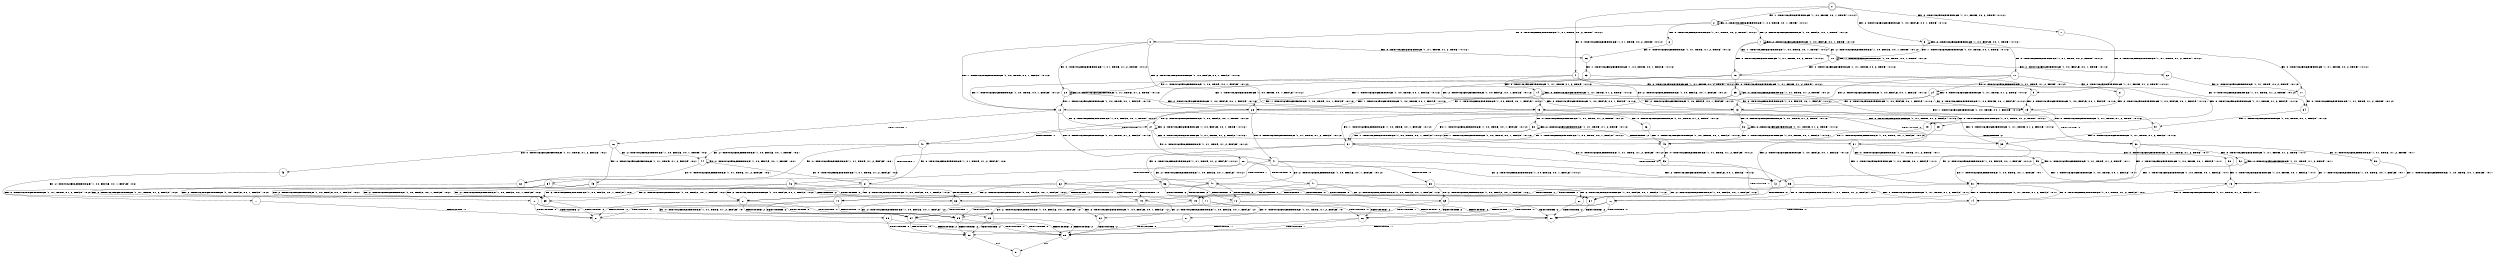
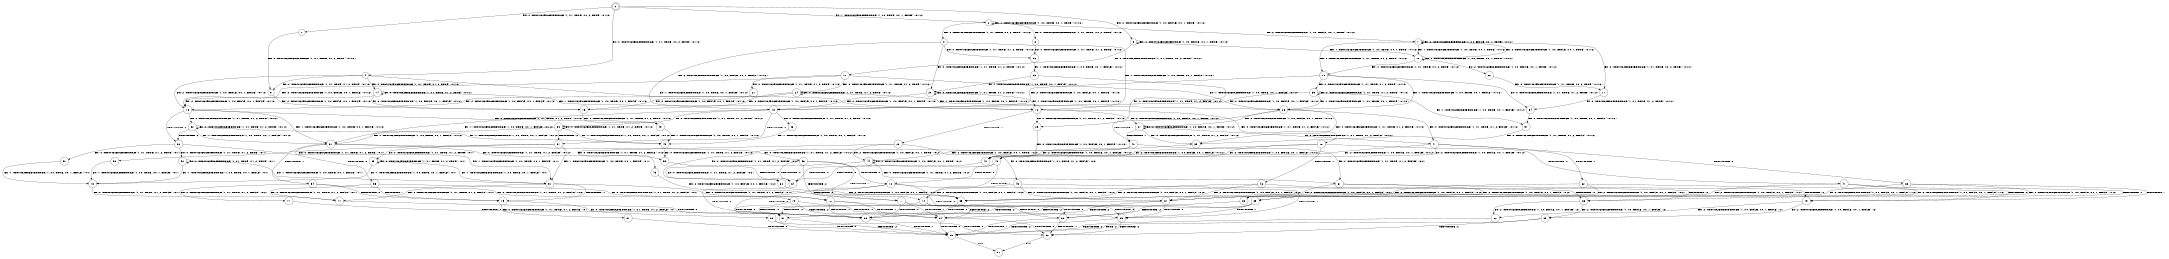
(1190, 190) -> (814, 192)
(1084, 227) -> (1112, 227)
